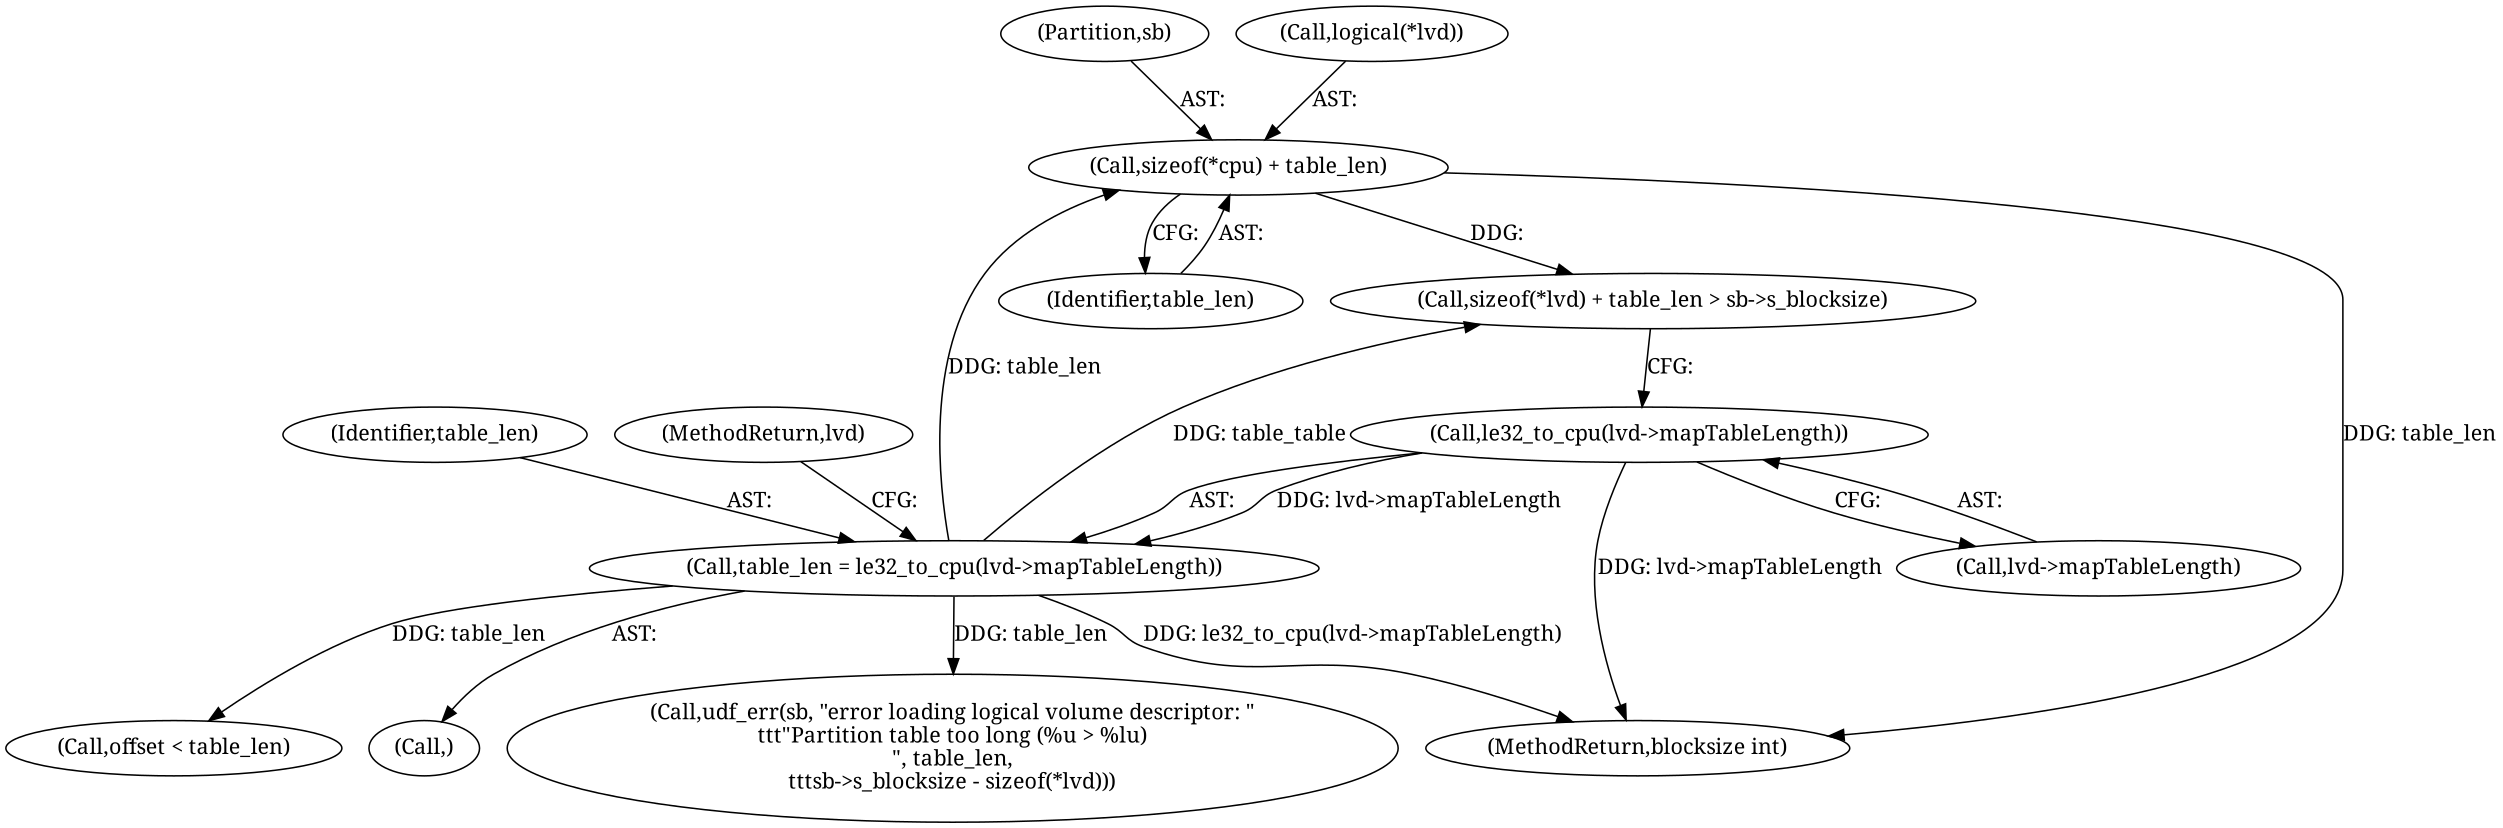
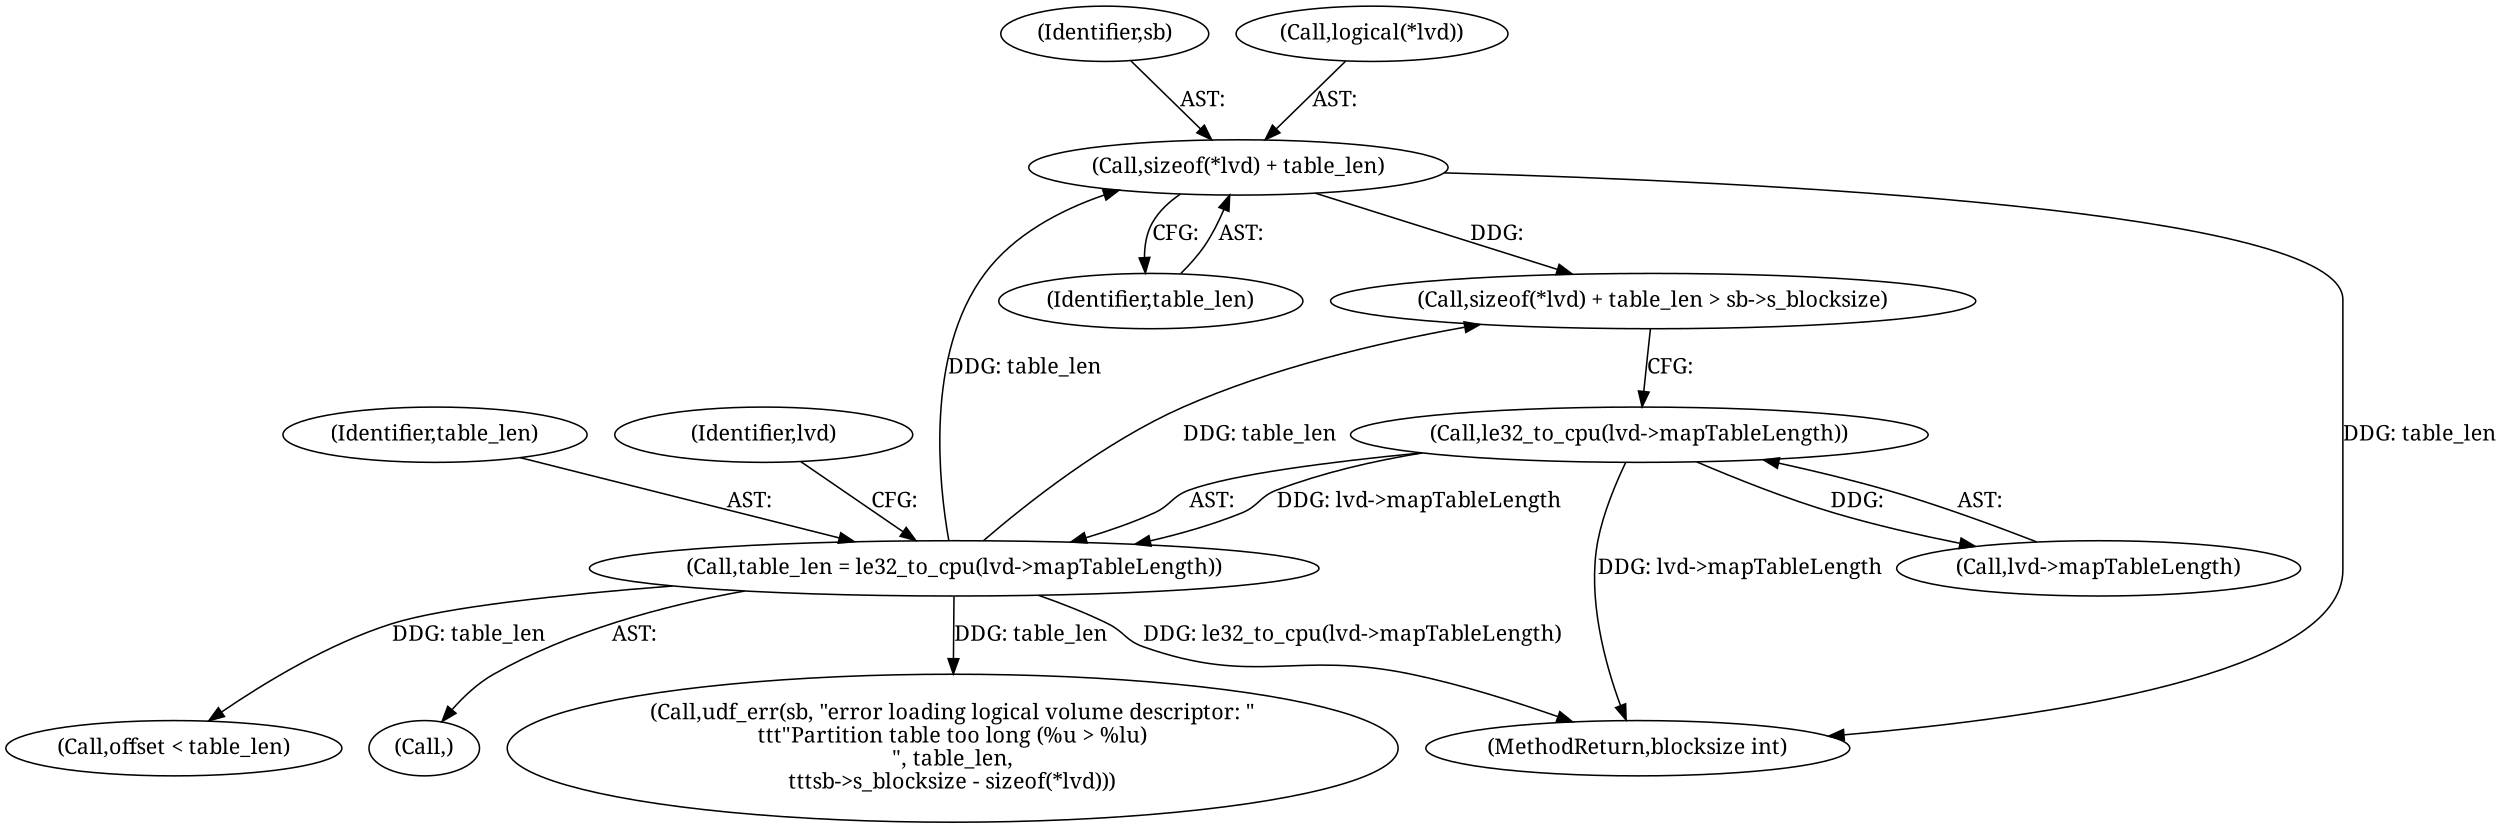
(1105, 34) -> (1105, 34)
(1238, 167) -> (1238, 167)
(764, 435) -> (764, 435)
(1260, 435) -> (1260, 435)
(1861, 502) -> (1861, 502)
